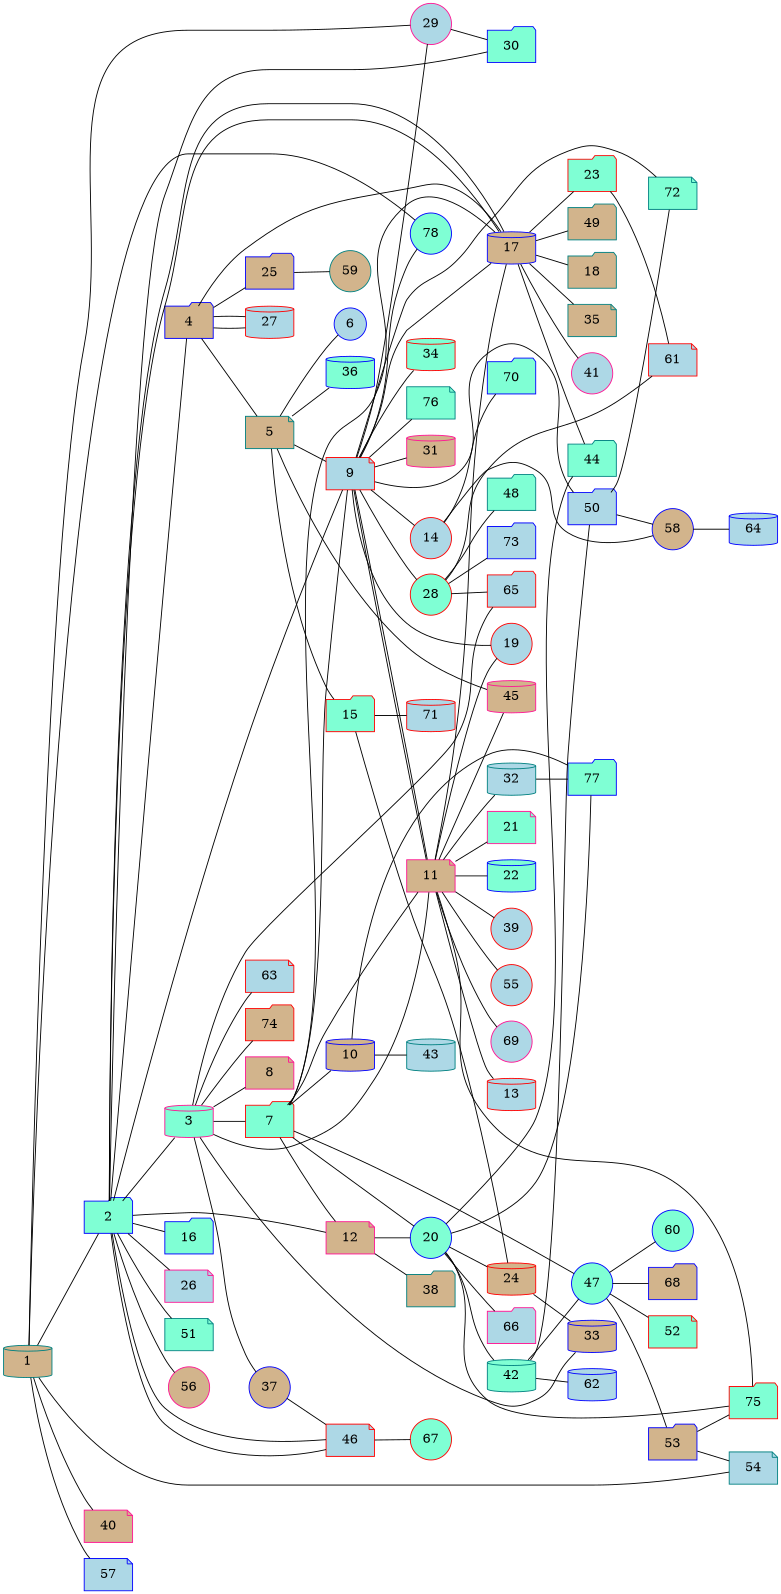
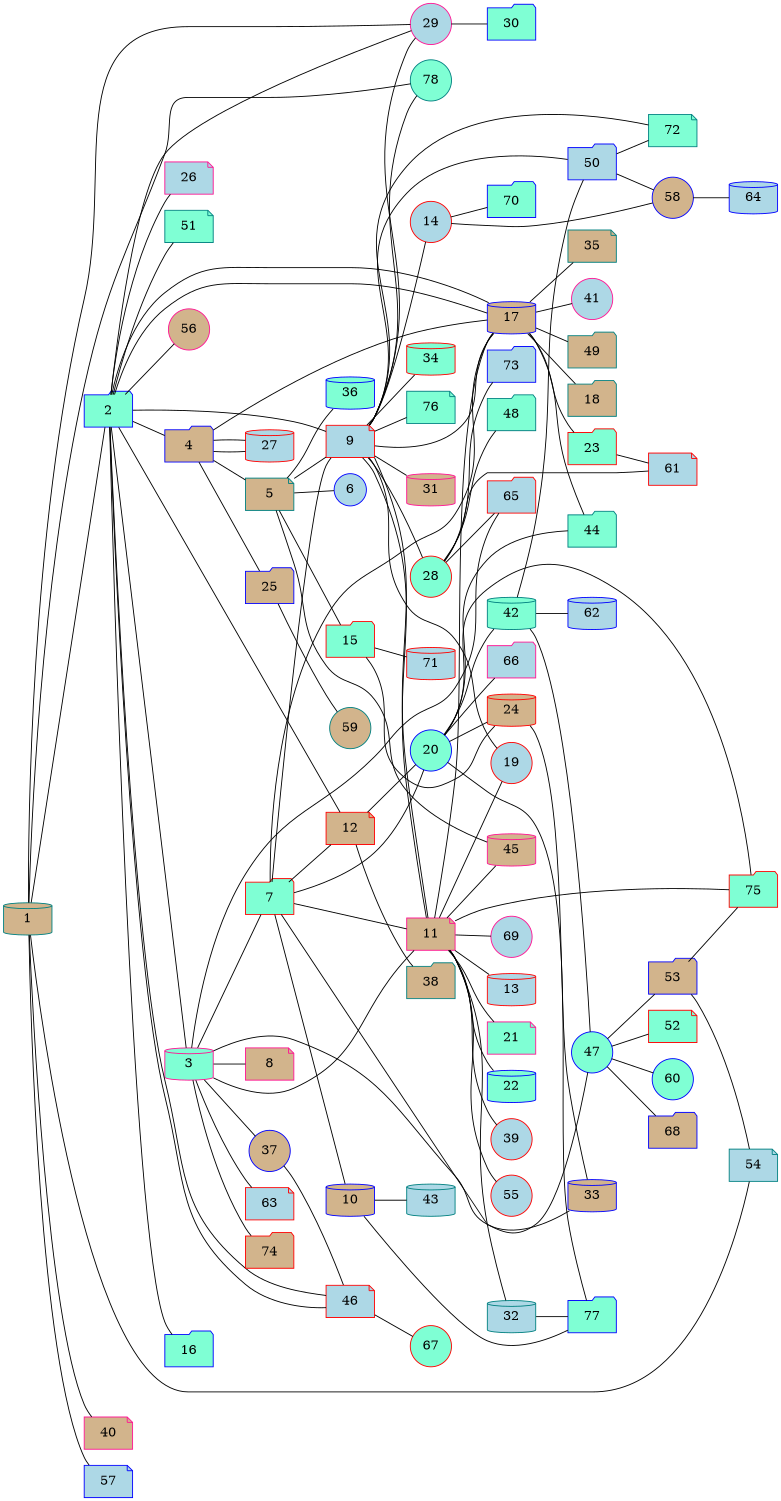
(431, 234) -> (431, 80)
(140, 393) -> (175, 144)
(350, 1238) -> (350, 828)
